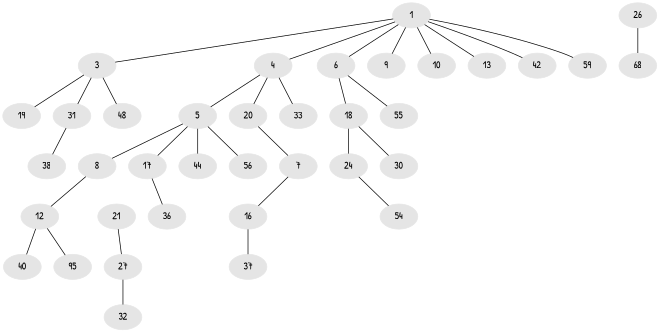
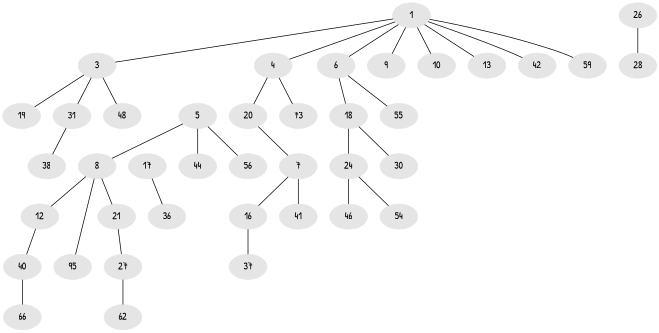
(638, 66) -> (638, 66)
(235, 91) -> none
(298, 116) -> (298, 116)
(173, 141) -> none
none -> (107, 191)
none -> (298, 217)
none -> (349, 217)
(56, 242) -> (85, 217)
none -> (22, 317)
(123, 317) -> (123, 317)
